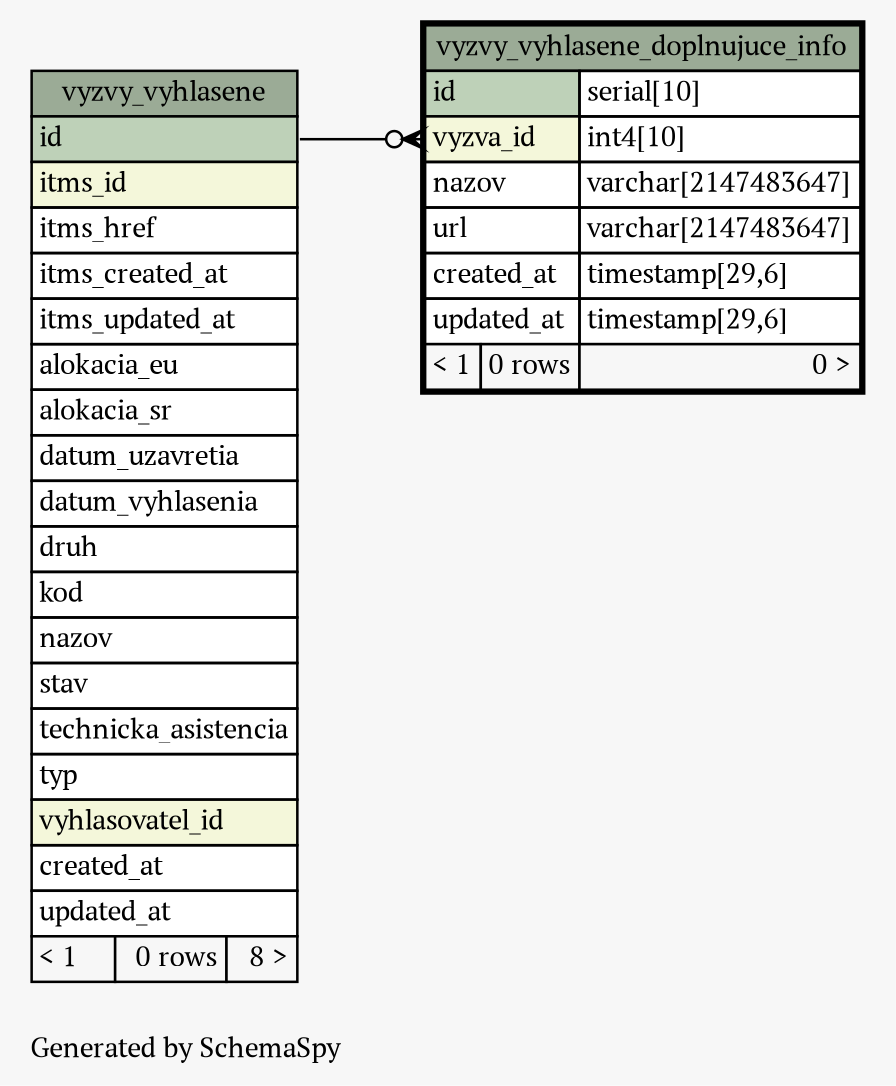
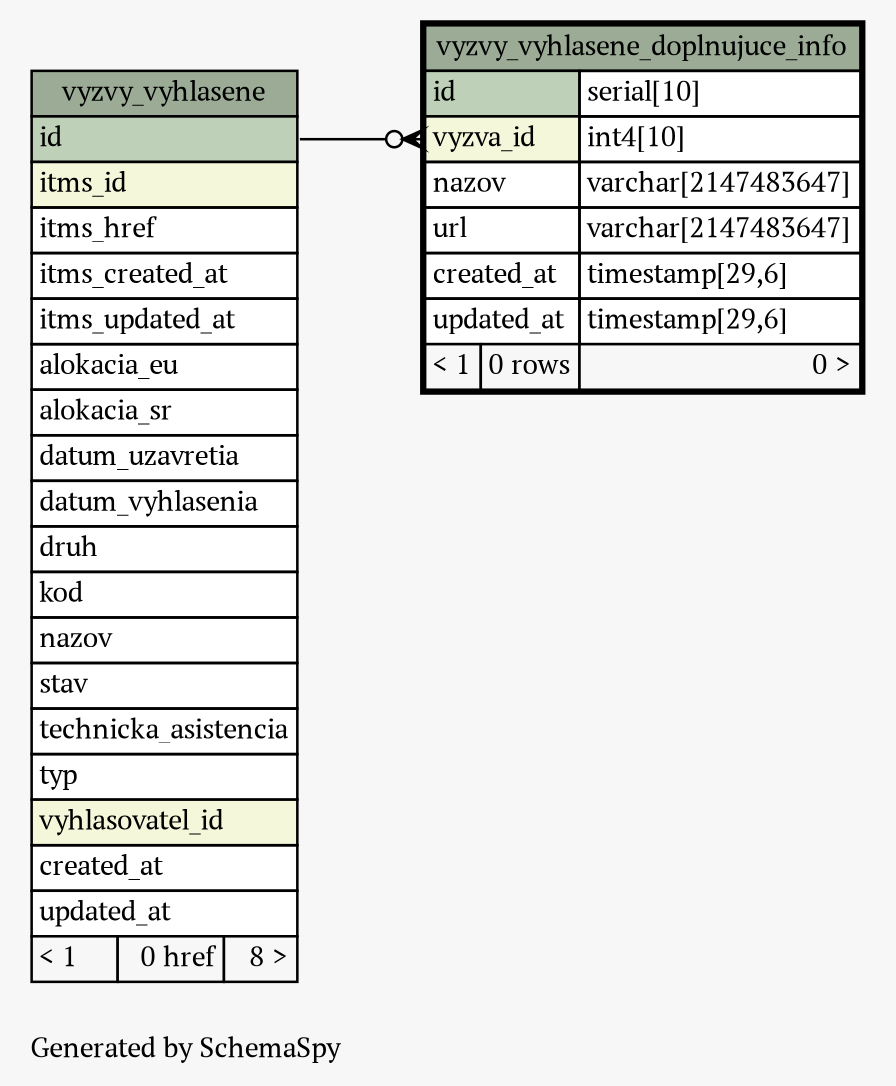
(177, 958) -> (178, 958)
